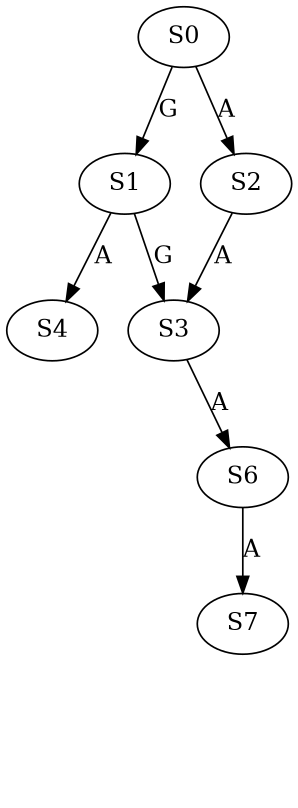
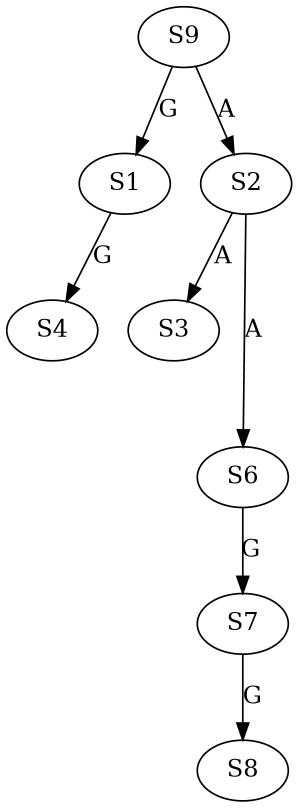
(184, 37) -> (184, 37)
(146, 249) -> none
(103, 257) -> (103, 257)
(205, 396) -> (245, 322)
(251, 551) -> (251, 551)
none -> (243, 771)
